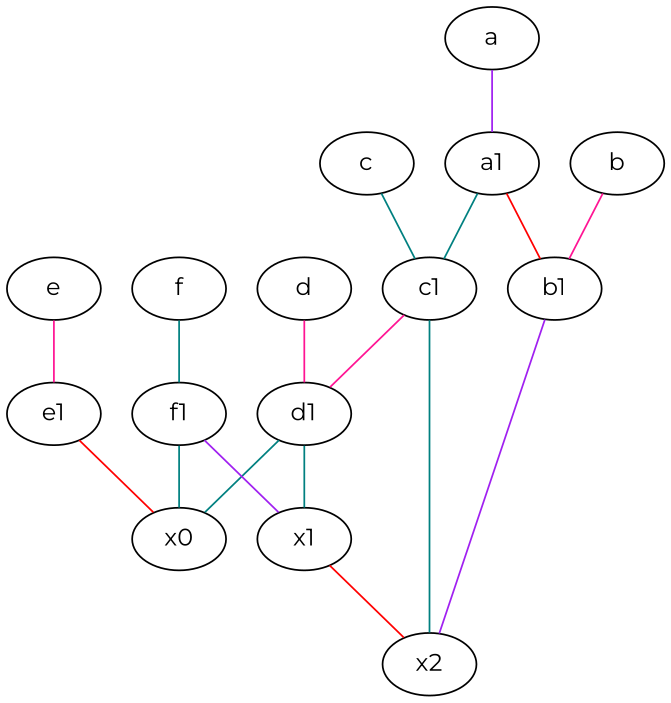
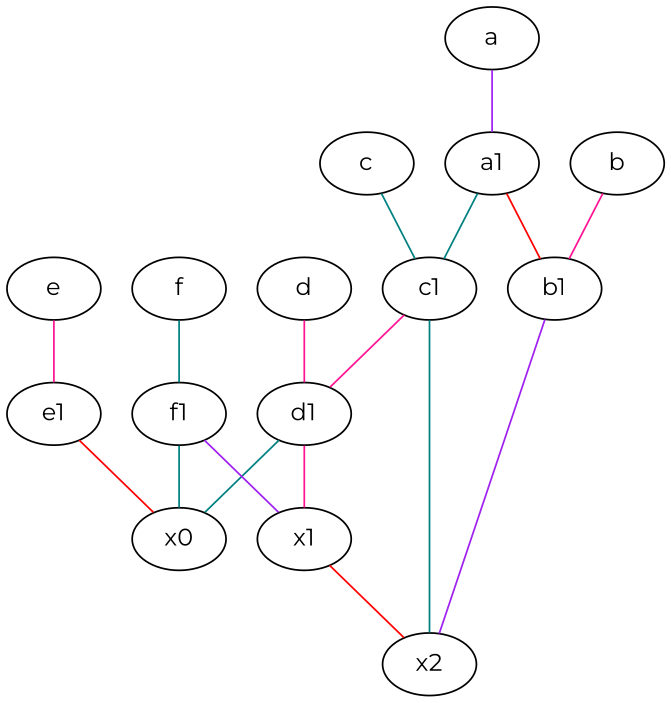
(304, 477) -> (304, 477)
